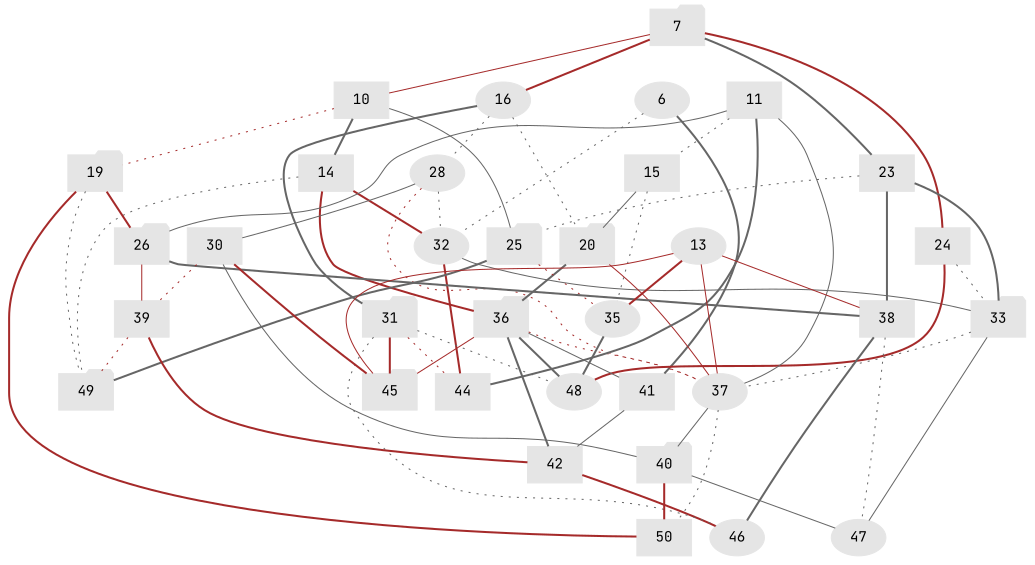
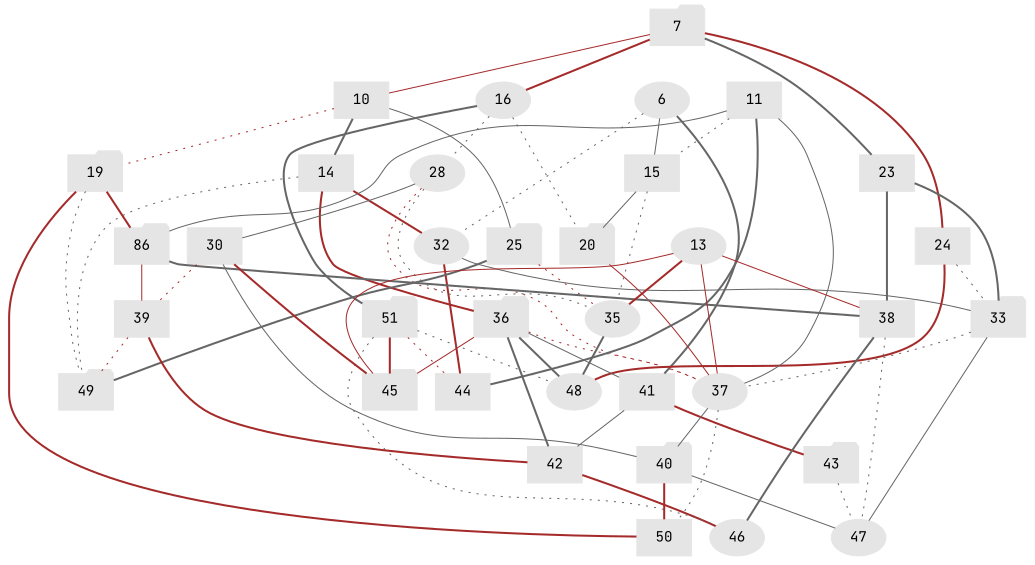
none -> (657, 137)
(699, 195) -> none
(439, 210) -> (466, 296)
(142, 246) -> (142, 246)
(541, 285) -> none
(390, 319) -> (390, 319)
none -> (831, 465)
